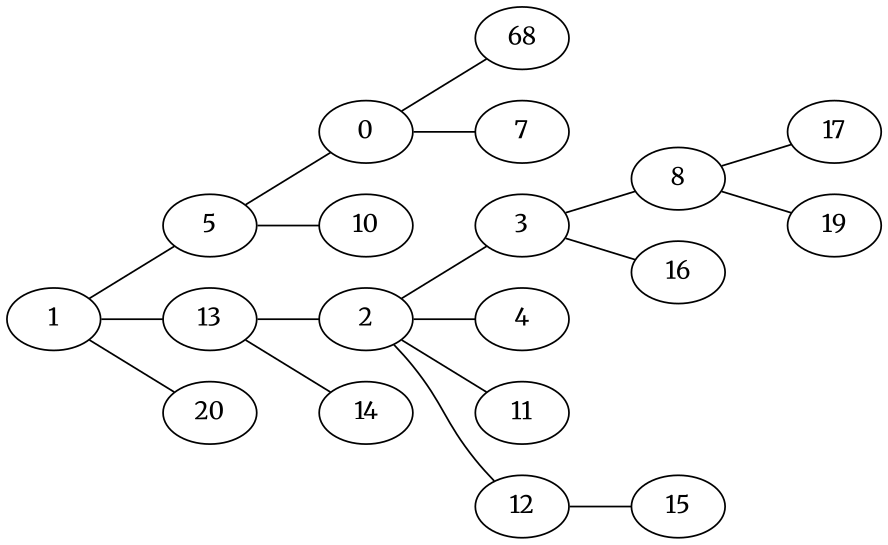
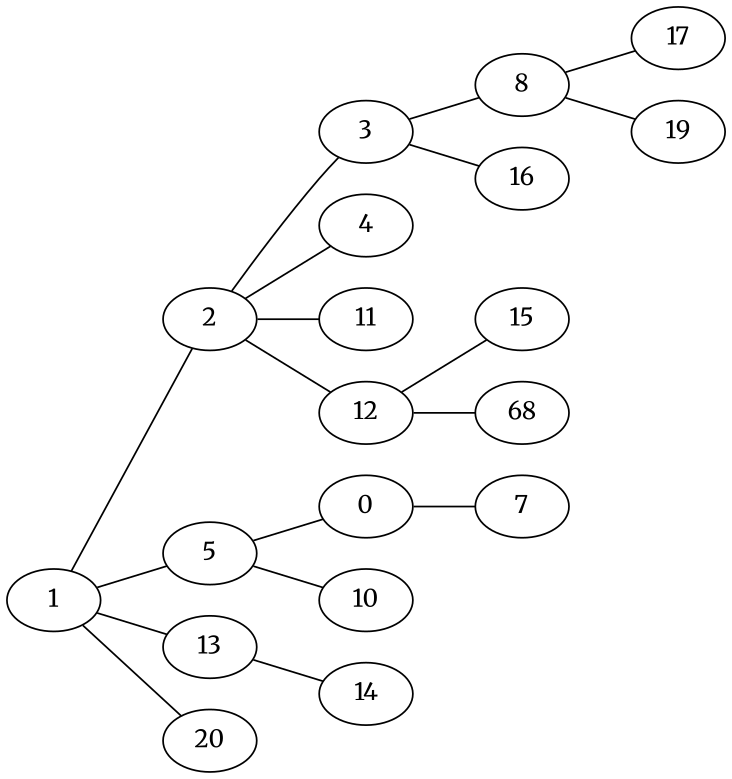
(444, 85) -> (444, 413)
(288, 319) -> (132, 460)
